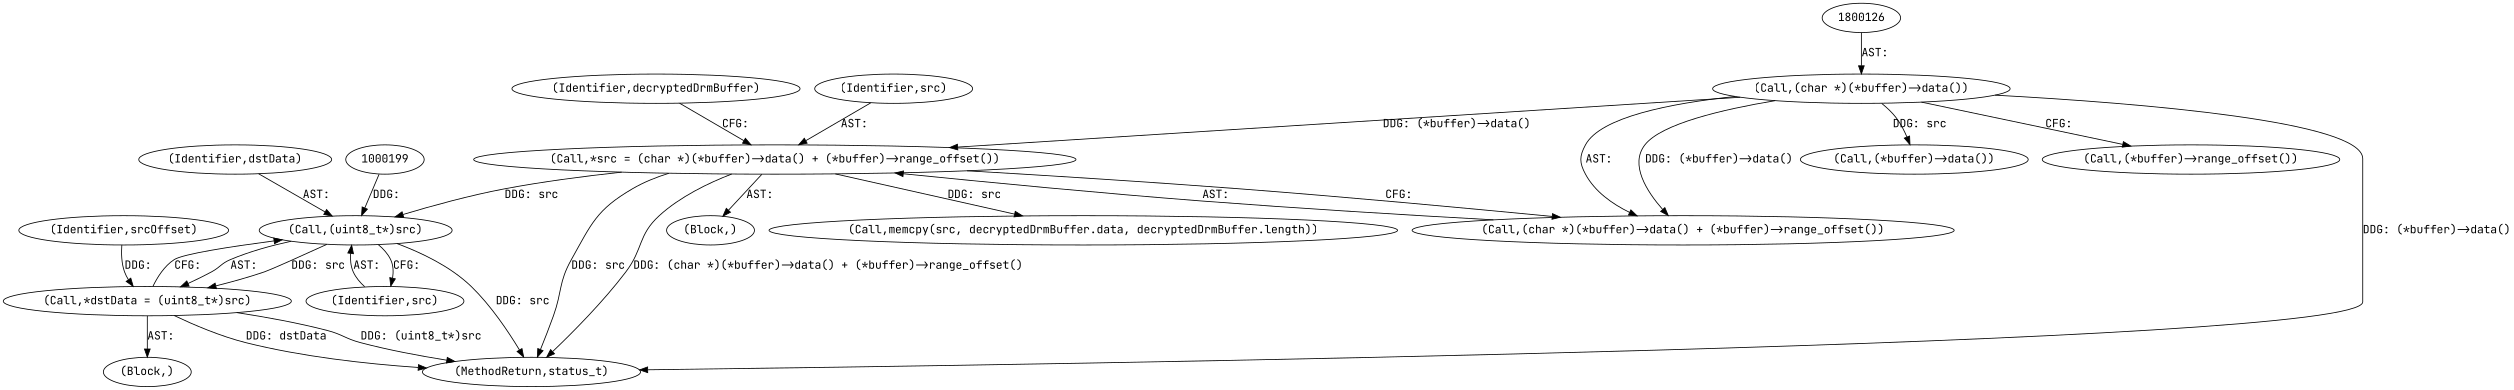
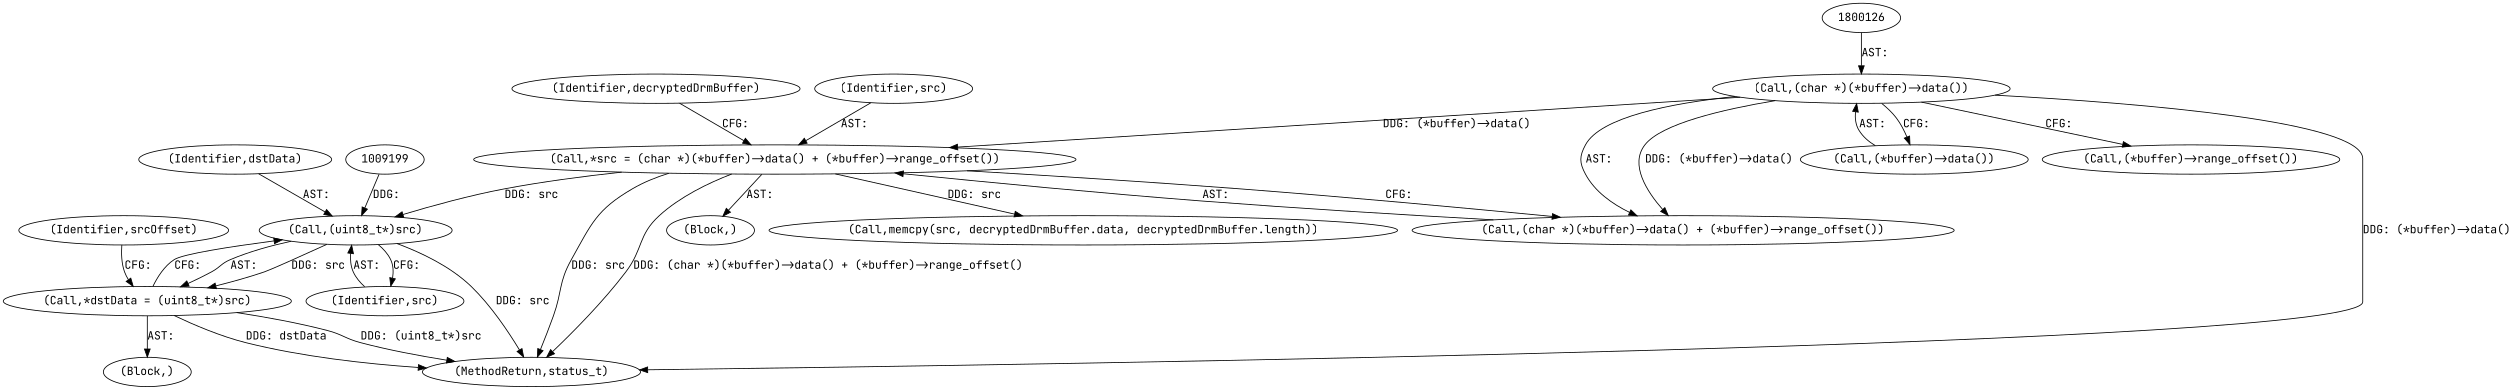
(1920, 124) -> (1920, 124)
none -> (1860, 132)
(385, 160) -> (385, 160)
(142, 266) -> (142, 266)
